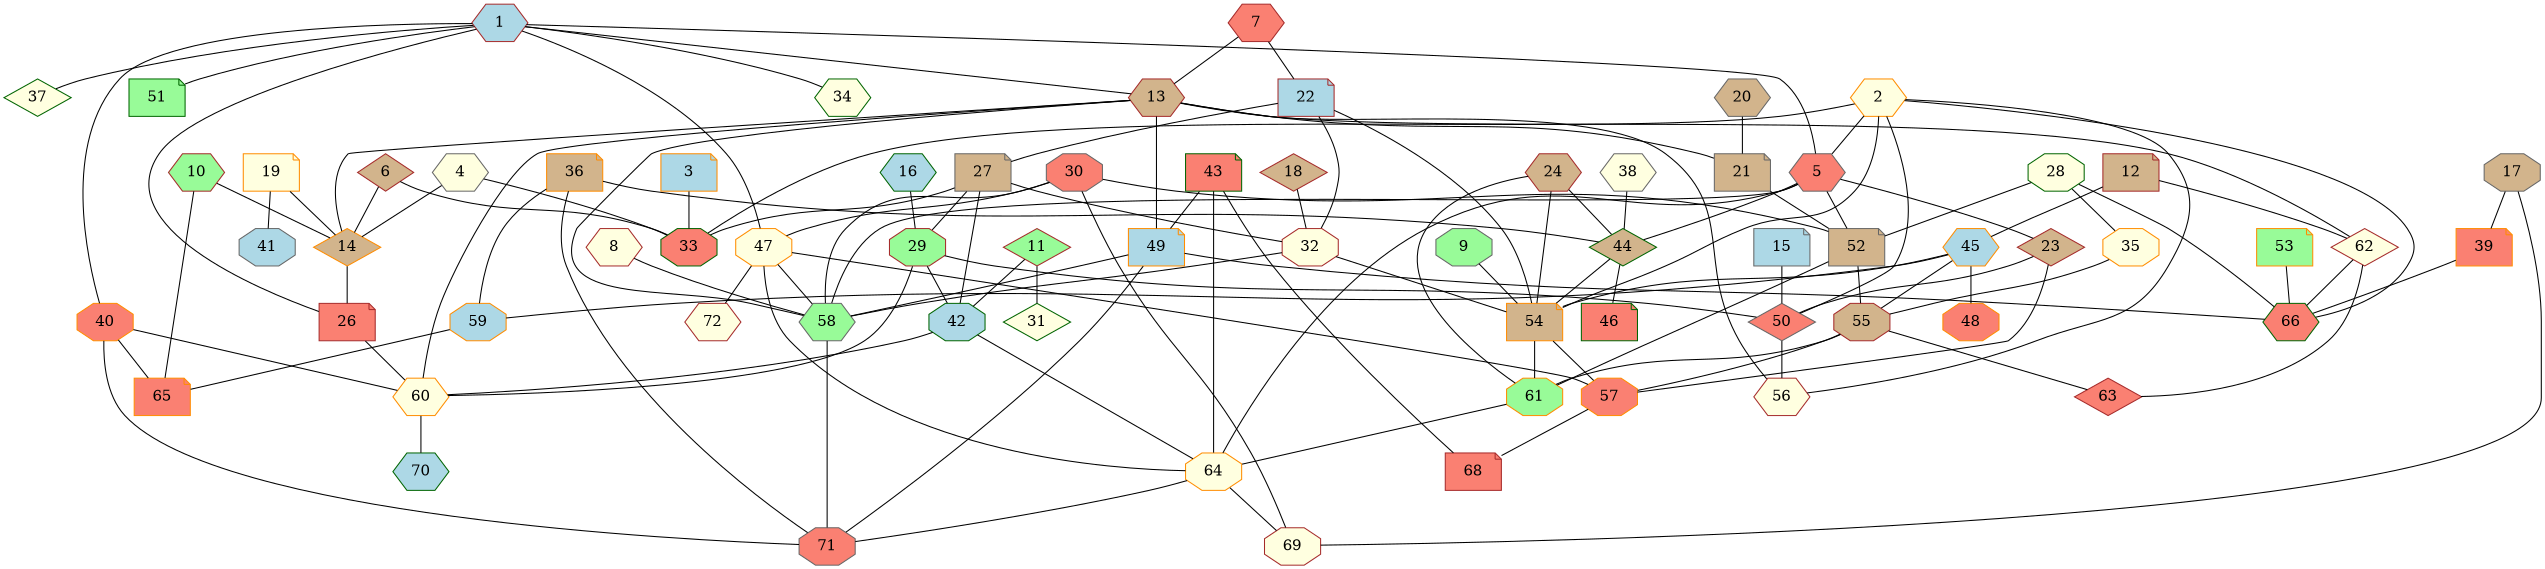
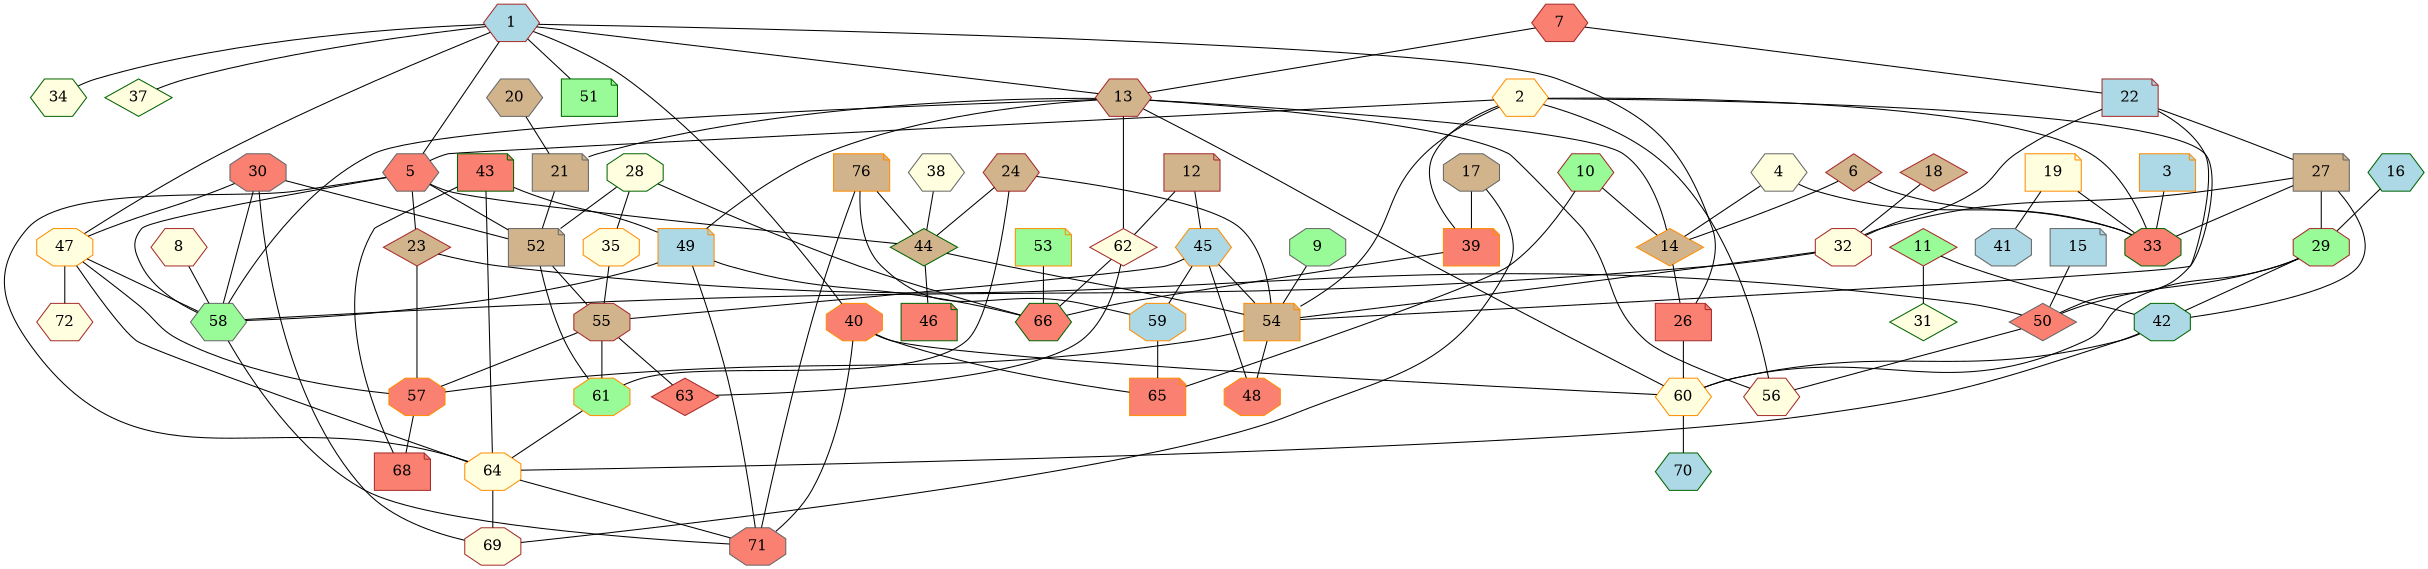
(2238, 150) -> (1434, 154)
(575, 172) -> (862, 172)
(313, 213) -> (2106, 212)
(1535, 360) -> (1264, 353)
